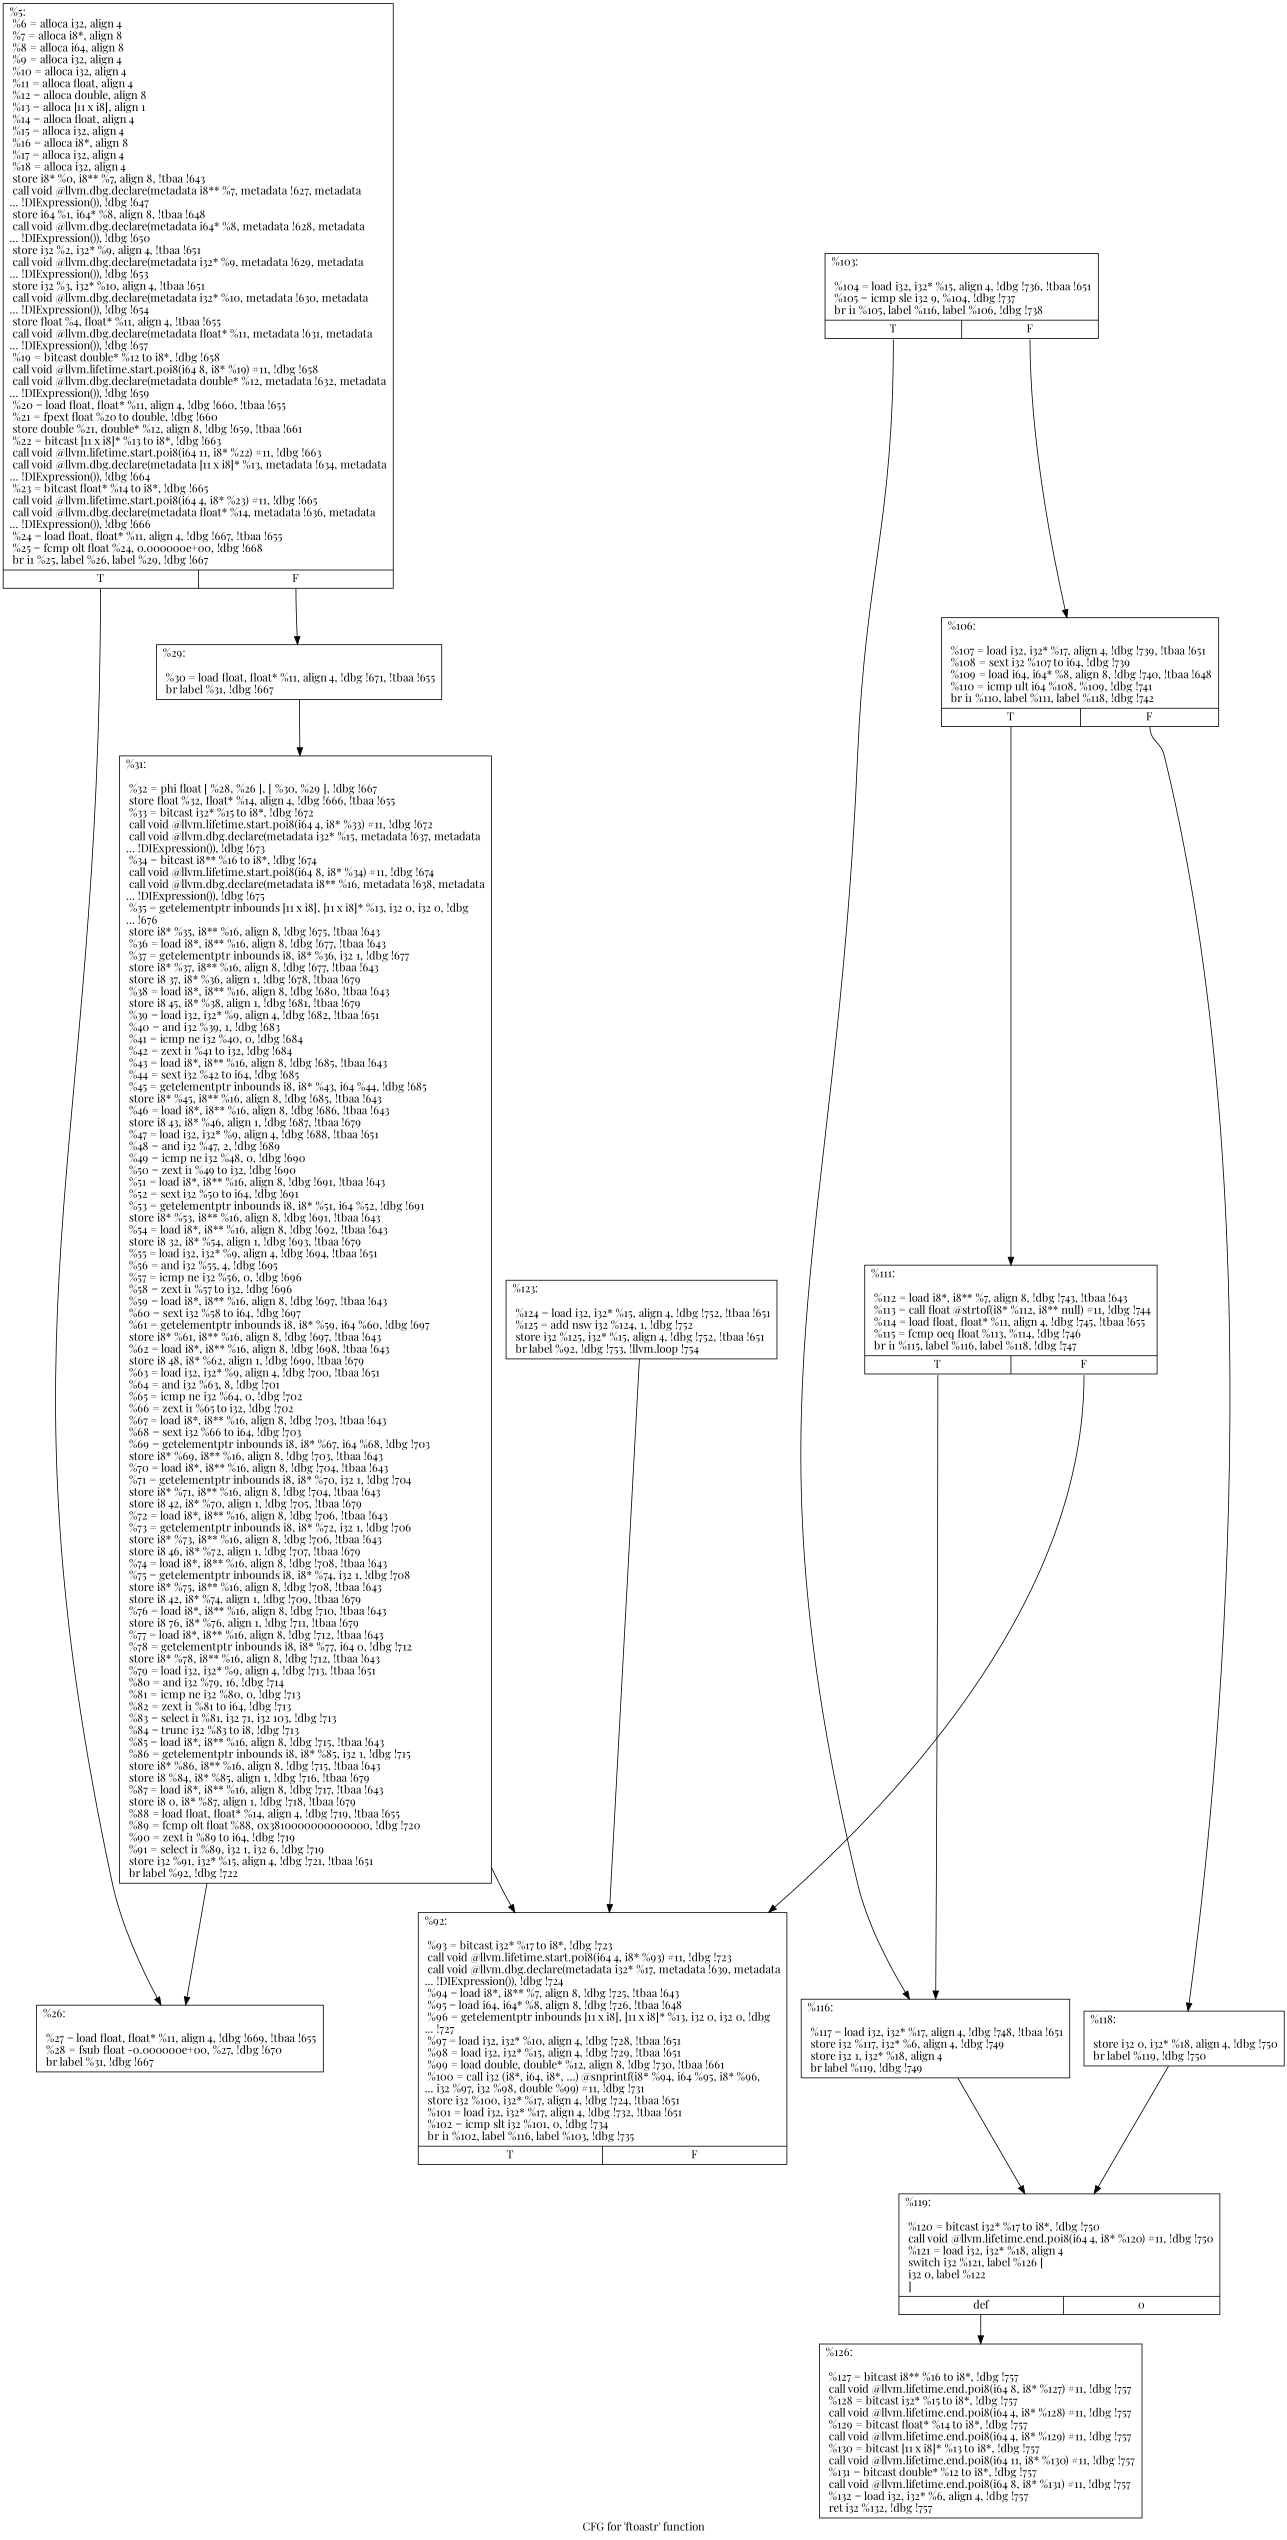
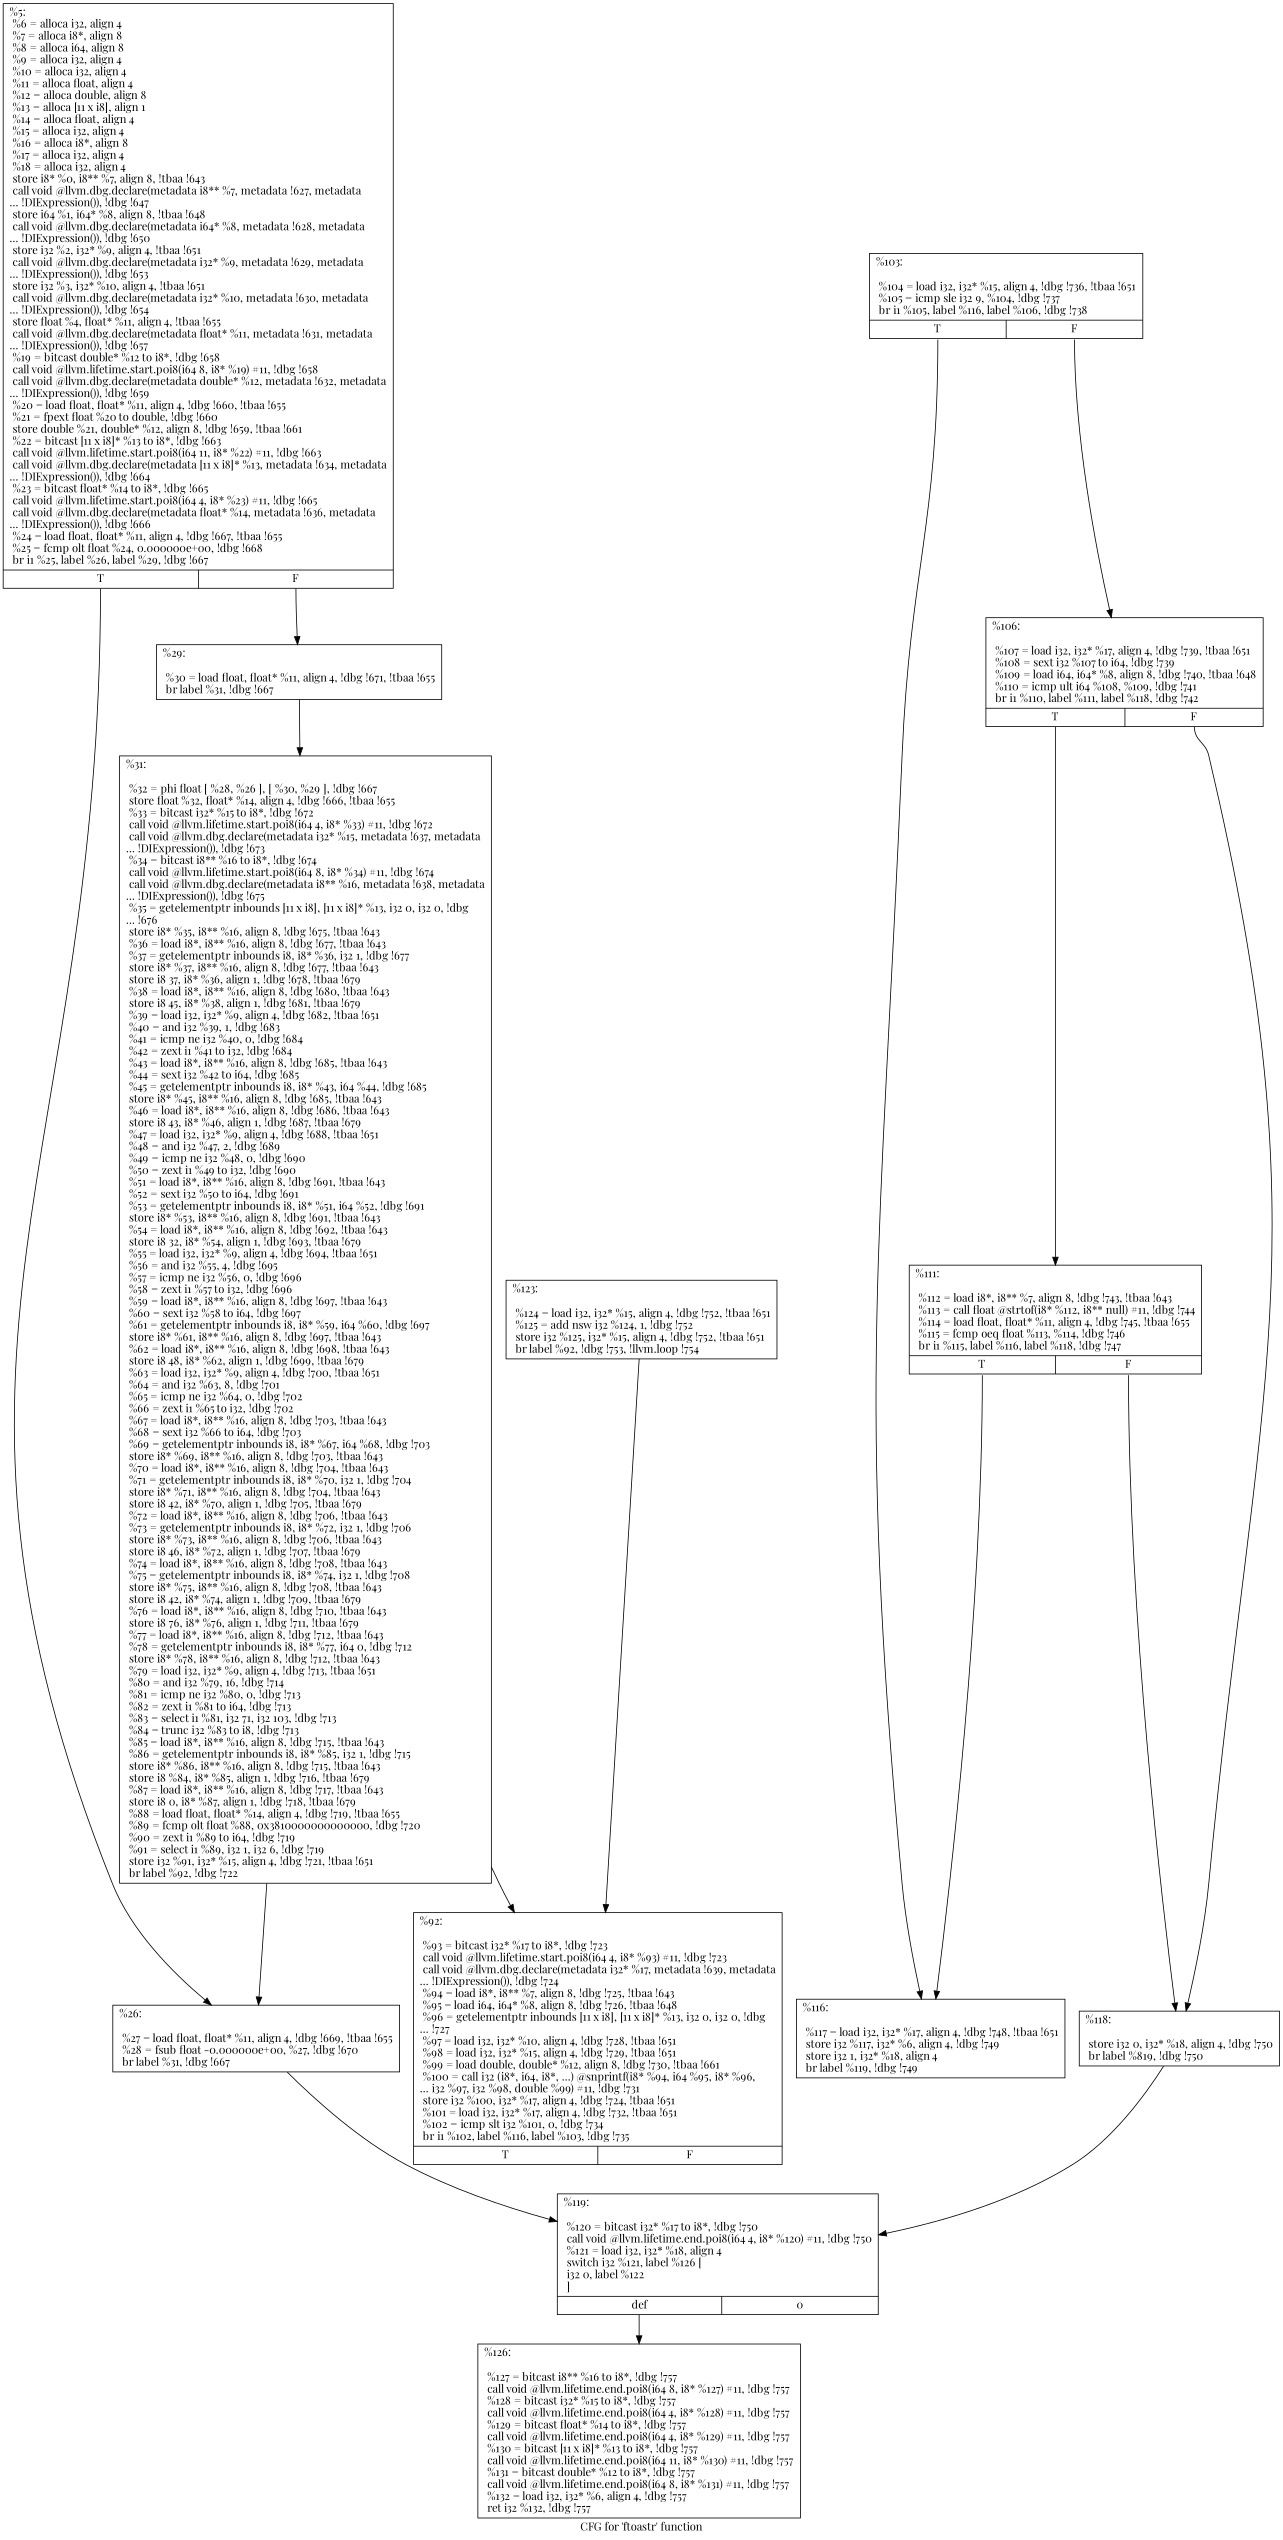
(985, 1671) -> (1143, 1690)
(1148, 2056) -> (1144, 2056)
(989, 2132) -> (407, 2165)
